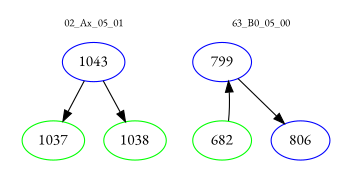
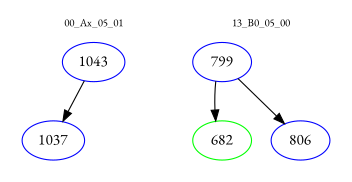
(94, 23) -> (94, 23)
(261, 23) -> (261, 23)
(229, 107) -> (215, 96)
(53, 140) -> (53, 140)
(135, 140) -> none
